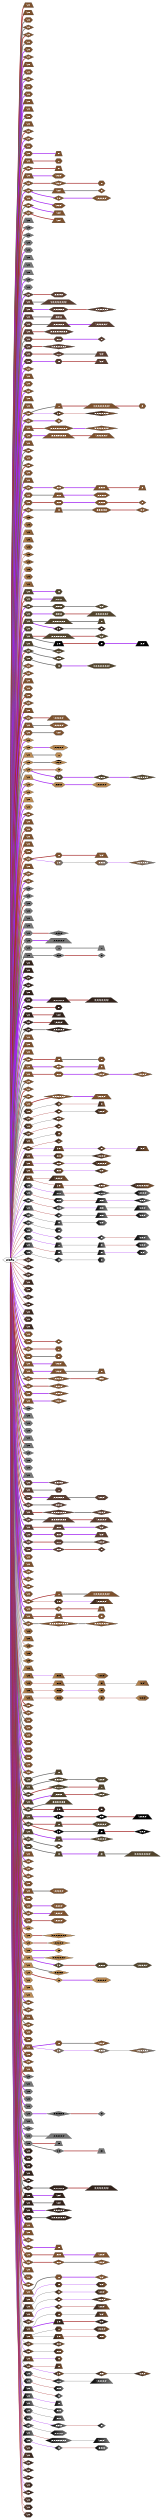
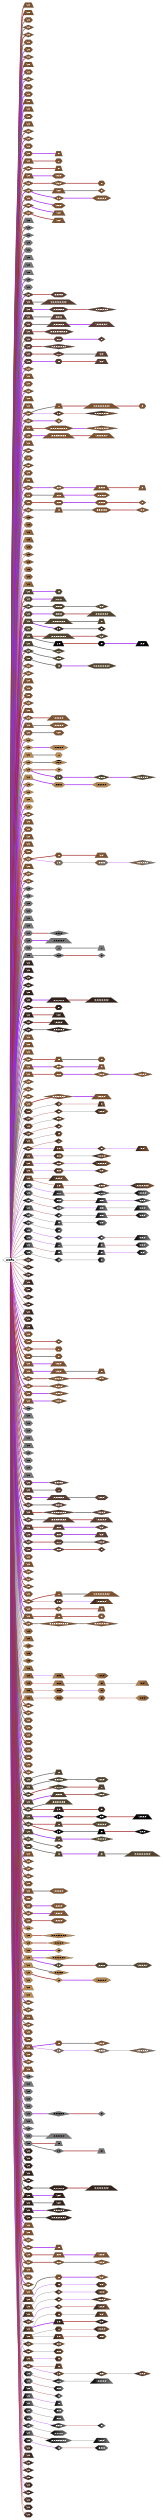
(101, 1379) -> (101, 1379)
